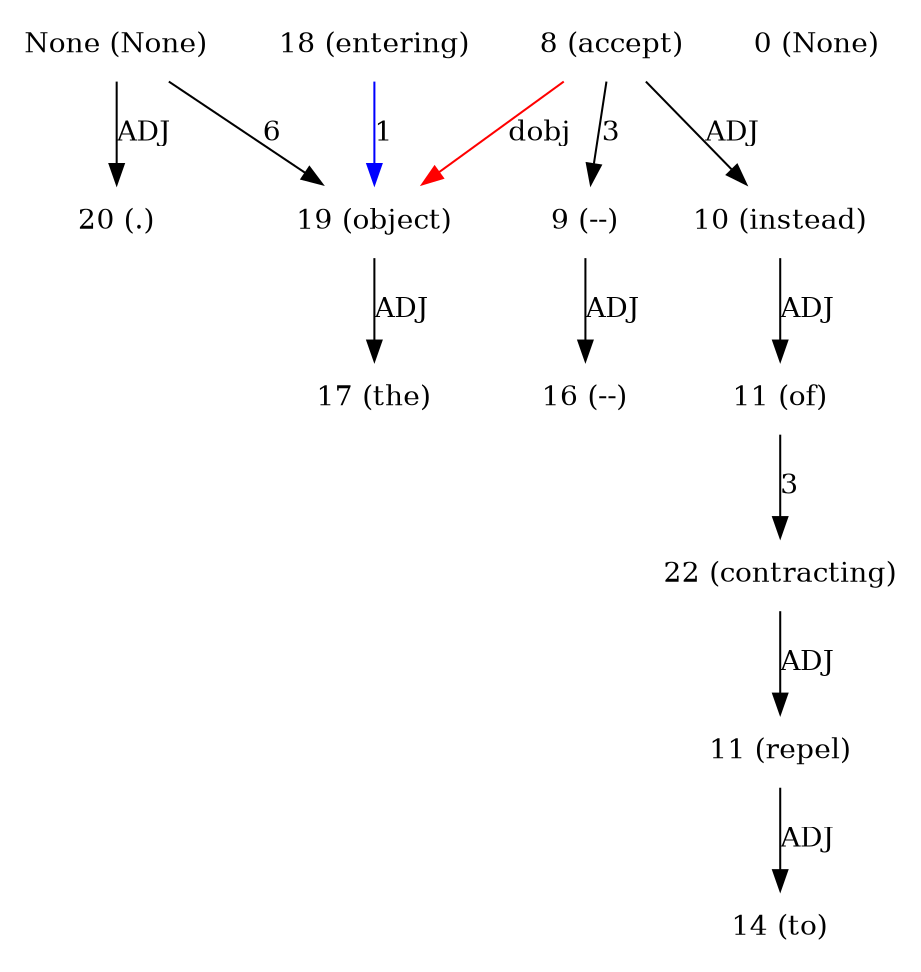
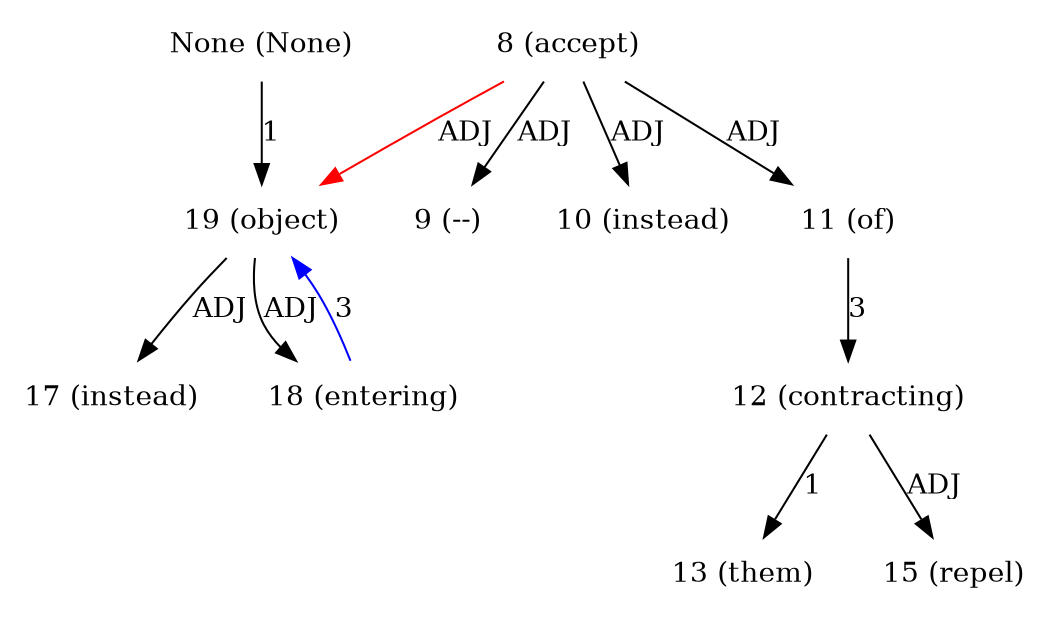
(817, 45) -> none
(273, 133) -> (272, 133)
(385, 133) -> (345, 309)
(540, 133) -> (466, 133)
(612, 133) -> (545, 133)
(117, 221) -> none
(780, 299) -> (699, 127)
none -> (257, 306)
(374, 398) -> (112, 398)
(585, 398) -> none
none -> (743, 574)
(780, 574) -> (848, 398)
(780, 751) -> (954, 574)
(780, 927) -> none
